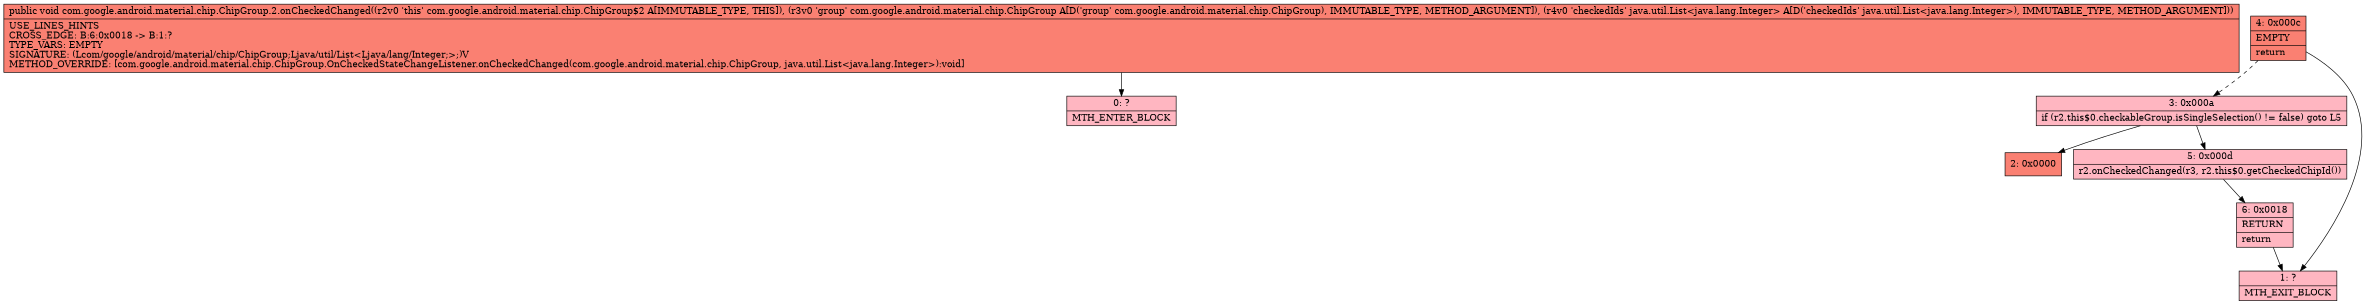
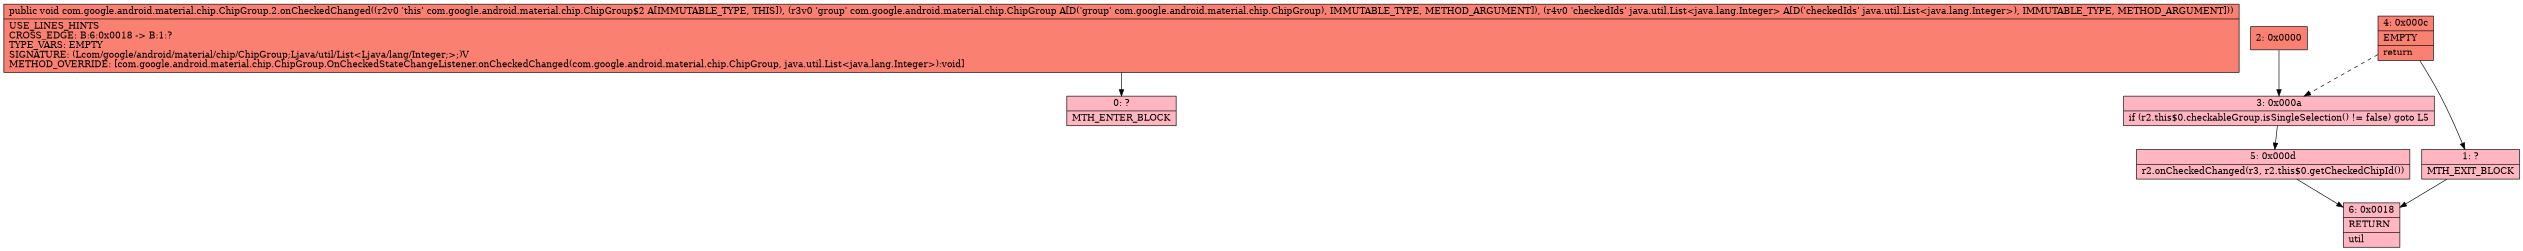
(2102, 137) -> (2279, 70)
(2256, 240) -> (2356, 240)
(2277, 256) -> (2426, 192)
